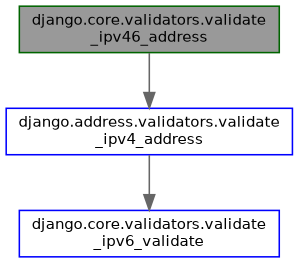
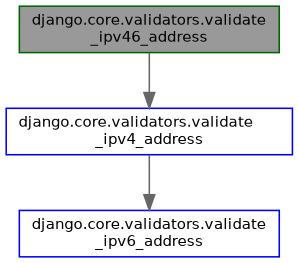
(149, 132) -> (149, 132)
(149, 234) -> (149, 234)
